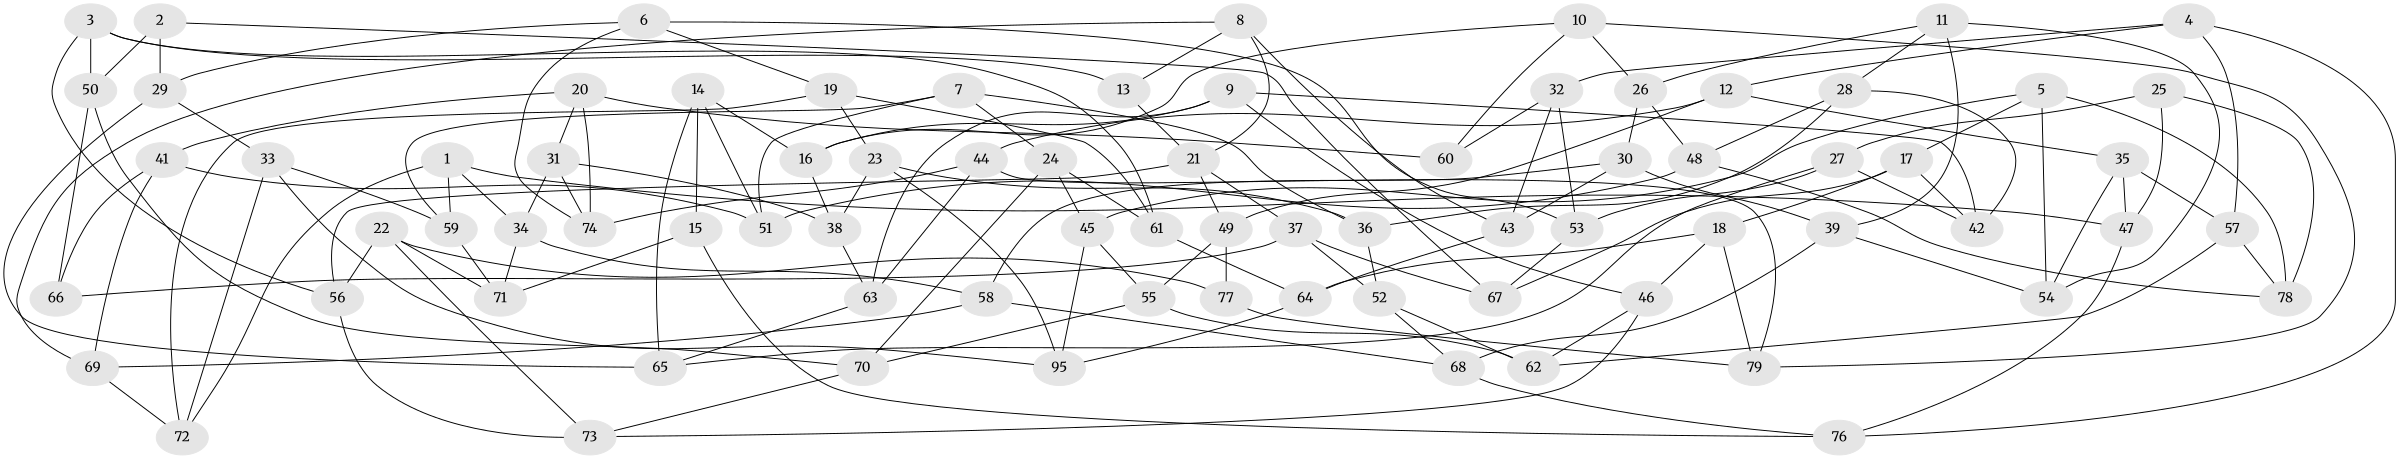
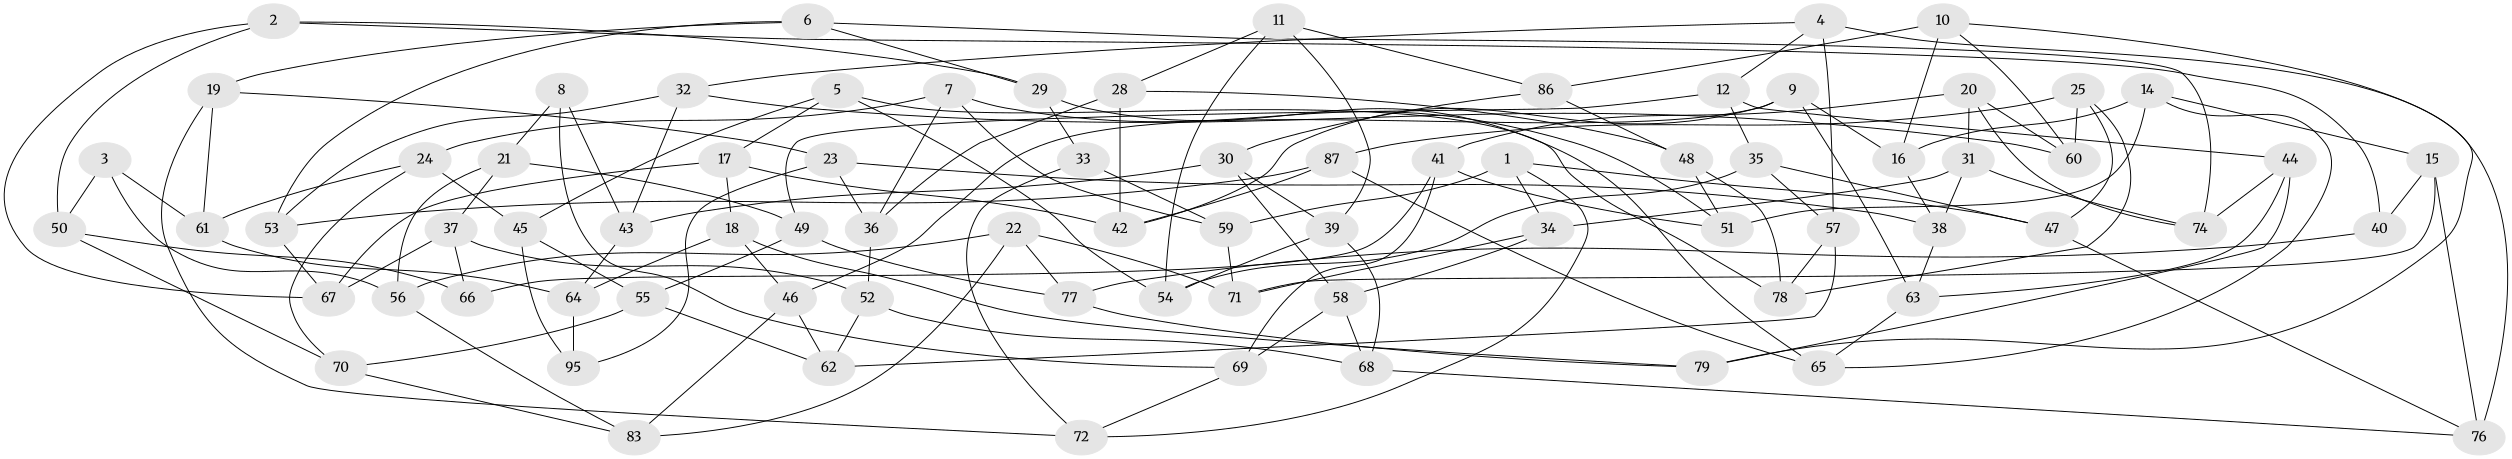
(1124, 91) -> none
(1641, 91) -> (1546, 91)
none -> (2076, 125)
(1837, 160) -> (1332, 160)
none -> (2380, 229)
(550, 337) -> none
(590, 438) -> (634, 438)
